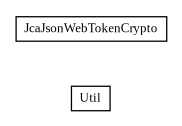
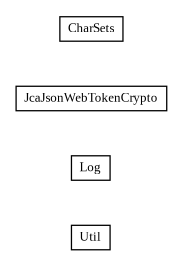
none -> (91, 28)
none -> (91, 167)
